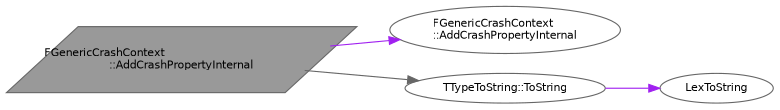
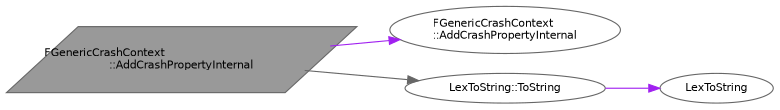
(505, 88) -> (505, 88)
